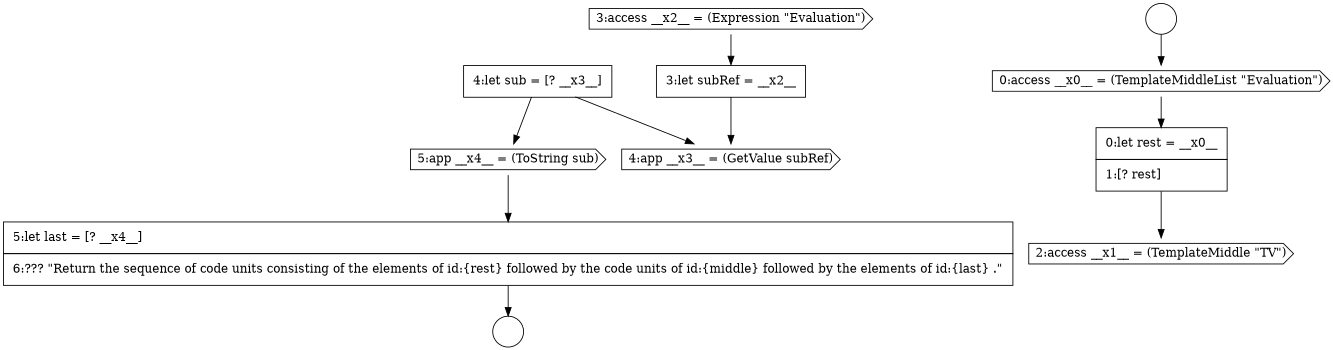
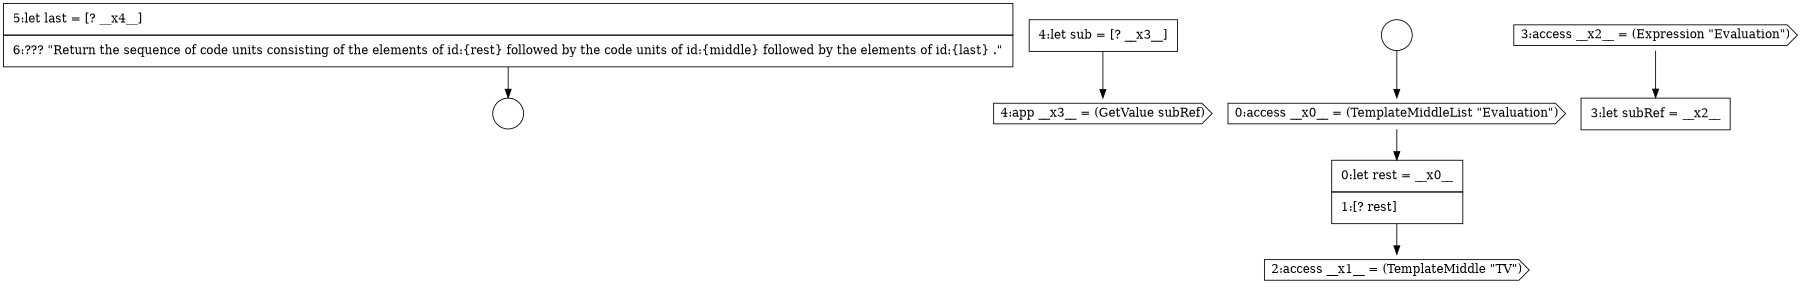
(731, 116) -> none
(508, 159) -> none
